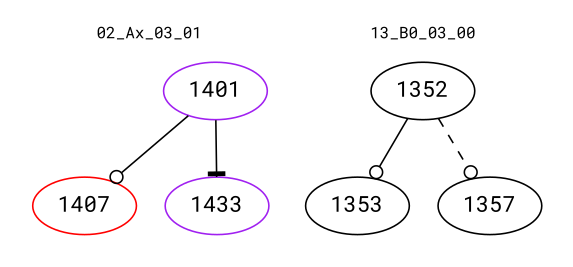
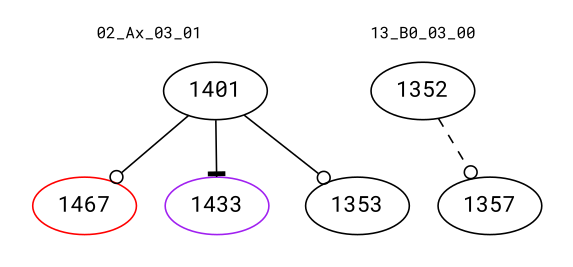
(215, 91) -> (215, 91)
(394, 143) -> (270, 136)
(85, 206) -> (85, 206)
